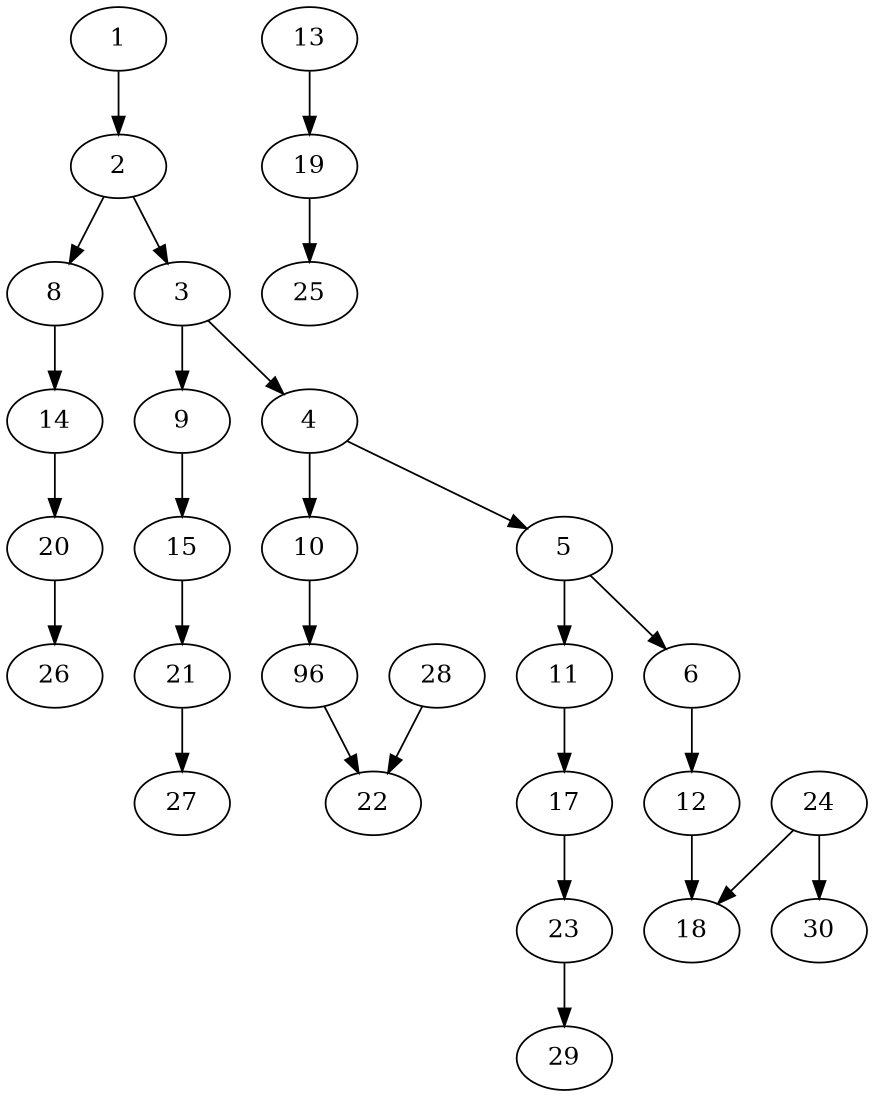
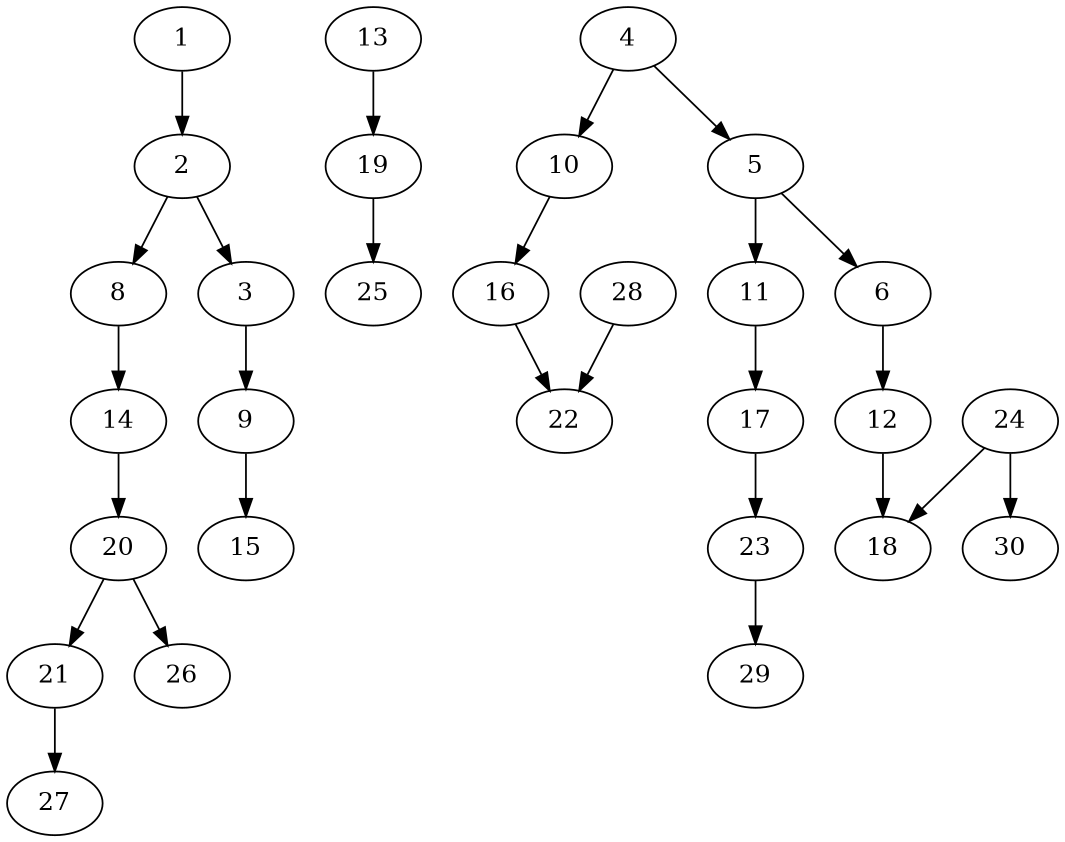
(239, 351) -> none
(182, 604) -> (91, 604)
(310, 676) -> (501, 294)
